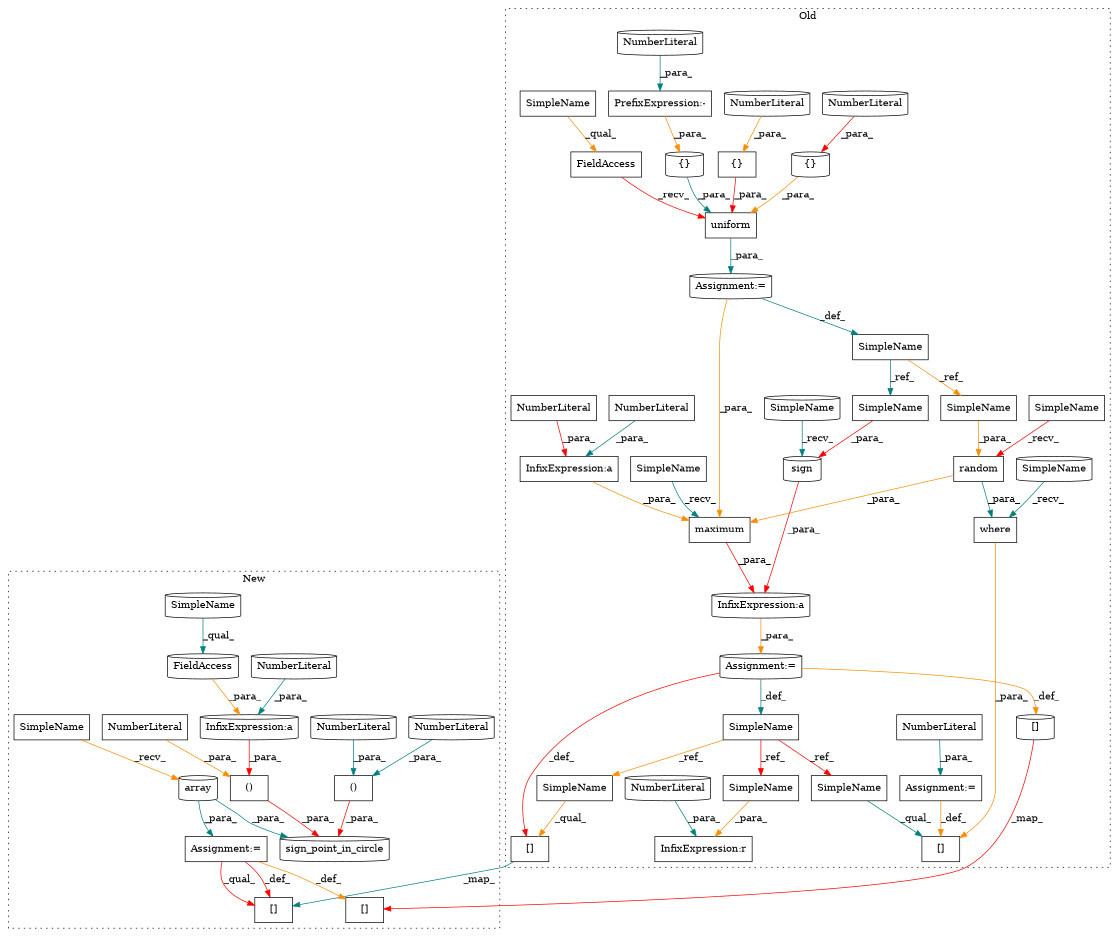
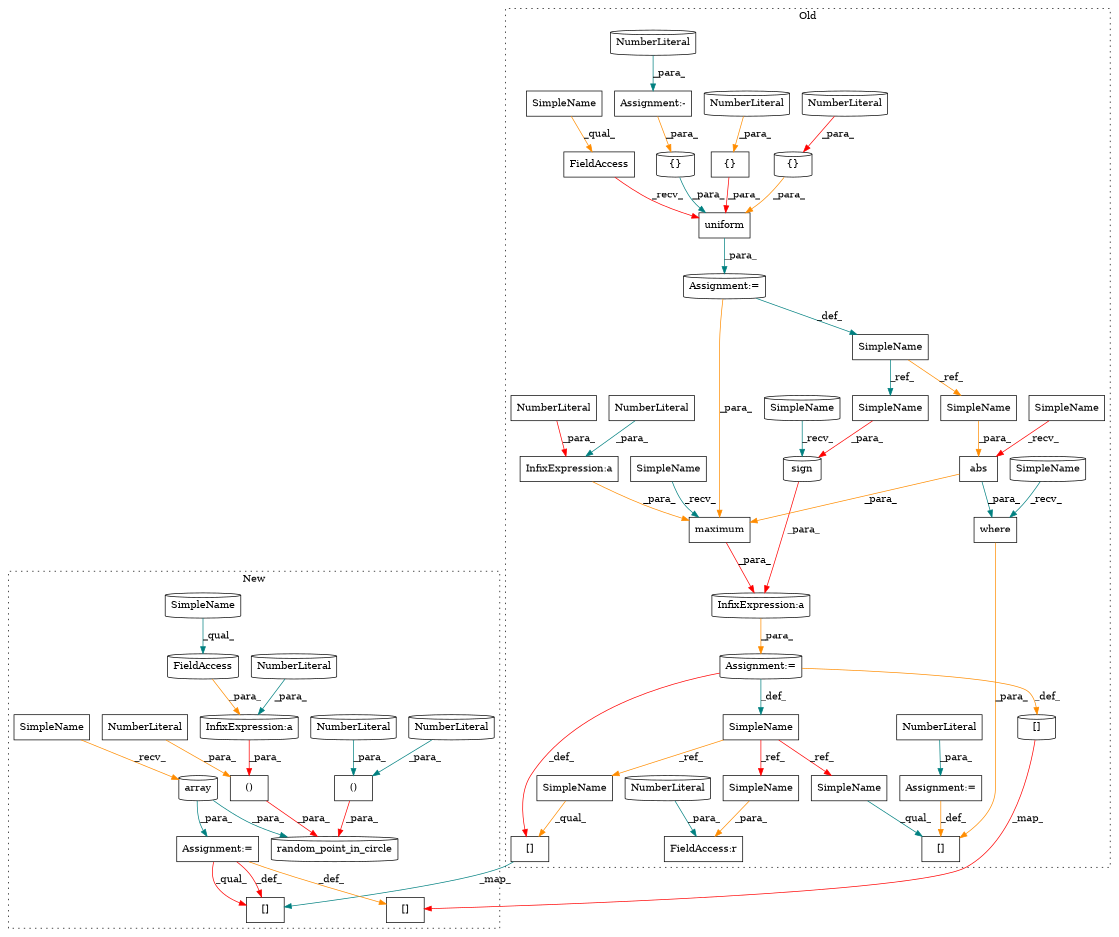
(660, 104) -> (653, 104)
(979, 469) -> (979, 469)
(335, 849) -> (335, 849)
(704, 849) -> (704, 849)
